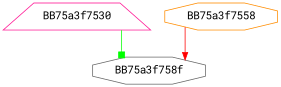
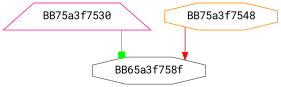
(221, 17) -> (221, 17)
(149, 71) -> (149, 71)
